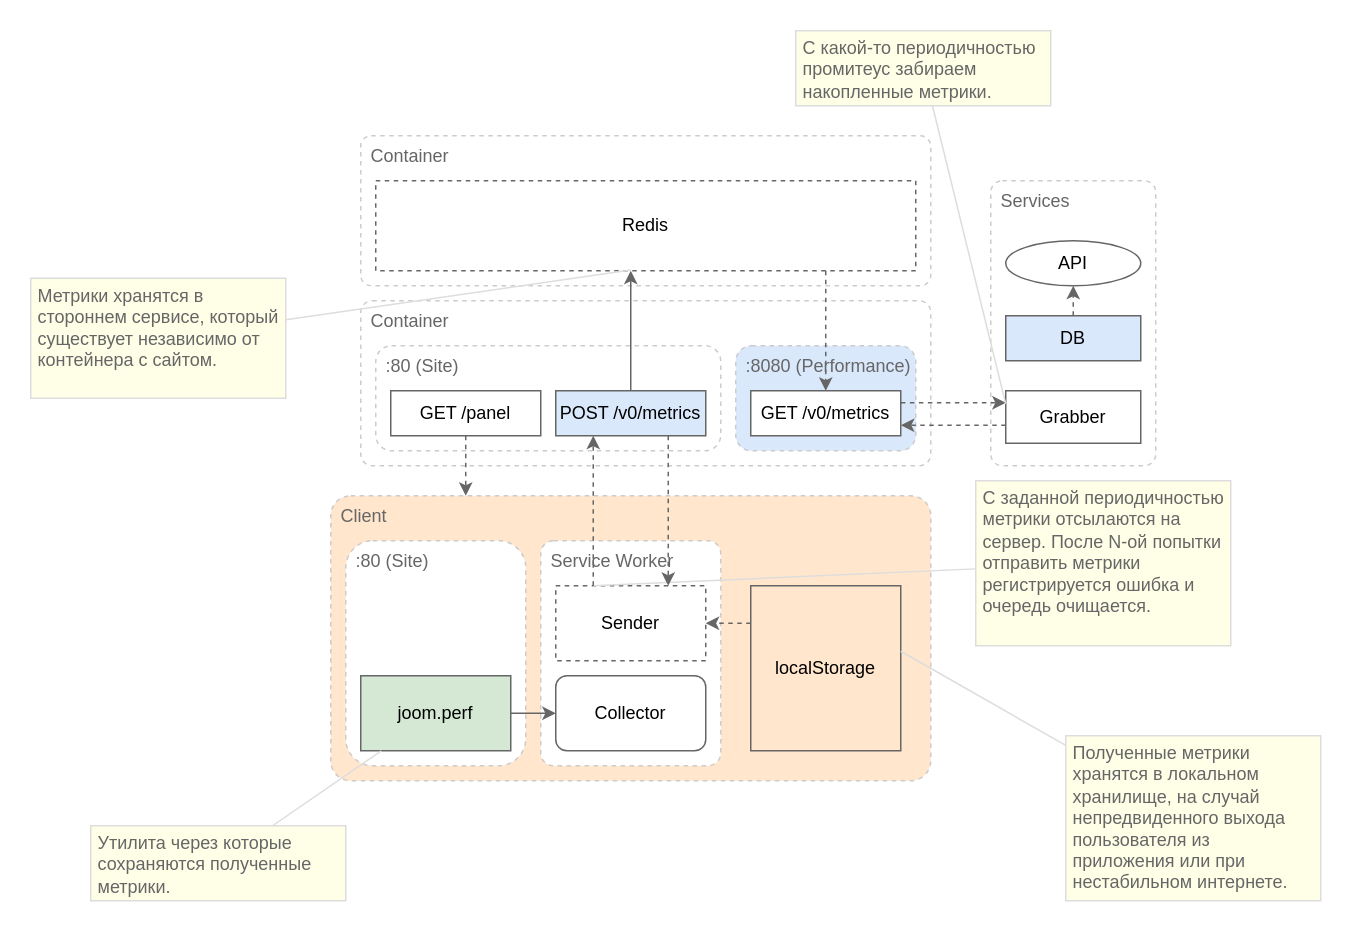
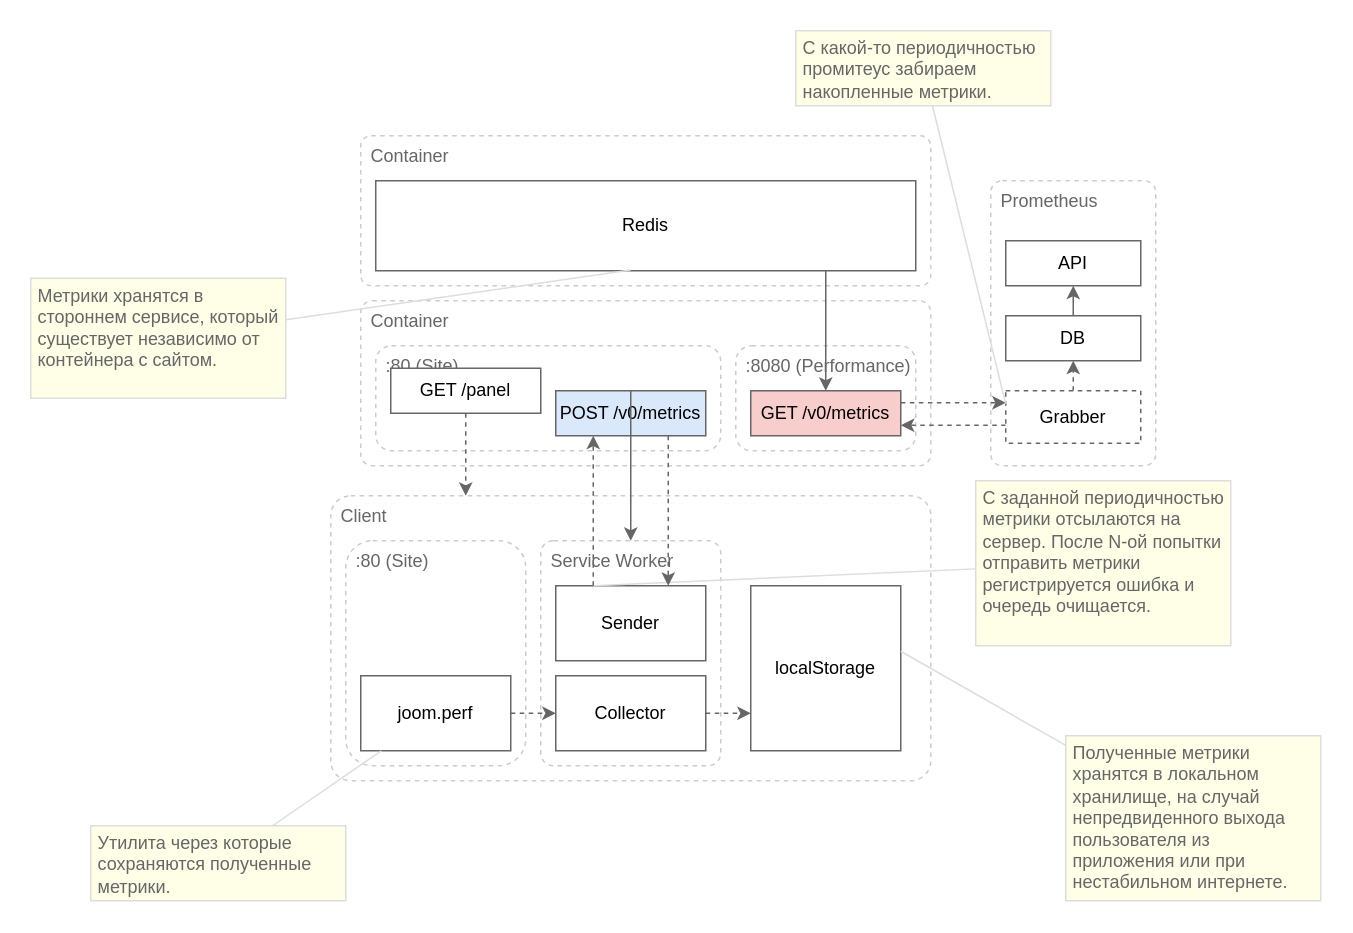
(1039, 202) -> (1052, 202)
(646, 226) -> (646, 226)
(1073, 263) -> (1073, 263)
(1073, 305) -> (1073, 305)
(826, 316) -> (826, 316)
(631, 336) -> (631, 461)
(1073, 338) -> (1073, 338)
(831, 378) -> (831, 378)
none -> (1073, 381)
(466, 413) -> (466, 391)
(826, 413) -> (826, 413)
(1073, 417) -> (1073, 417)
(367, 517) -> (367, 517)
(631, 623) -> (631, 623)
(733, 623) -> none
(826, 668) -> (826, 668)
(436, 713) -> (436, 713)
(529, 713) -> (529, 713)
(631, 713) -> (631, 713)
none -> (723, 713)
